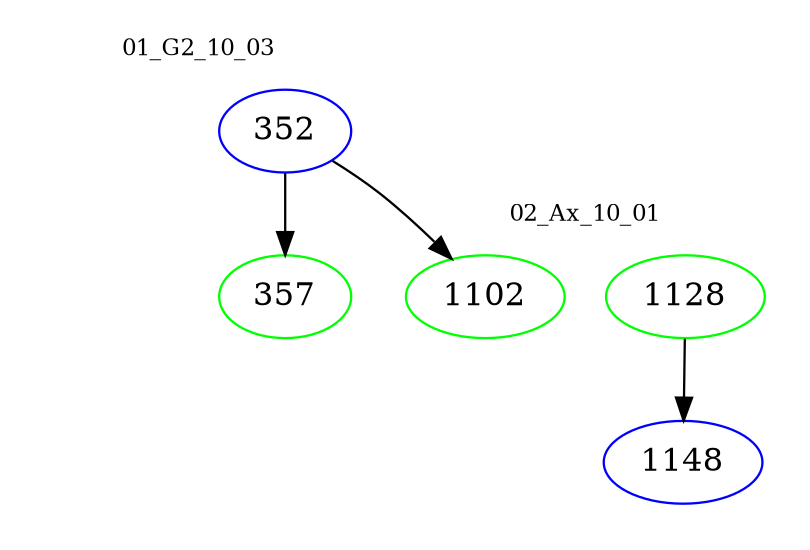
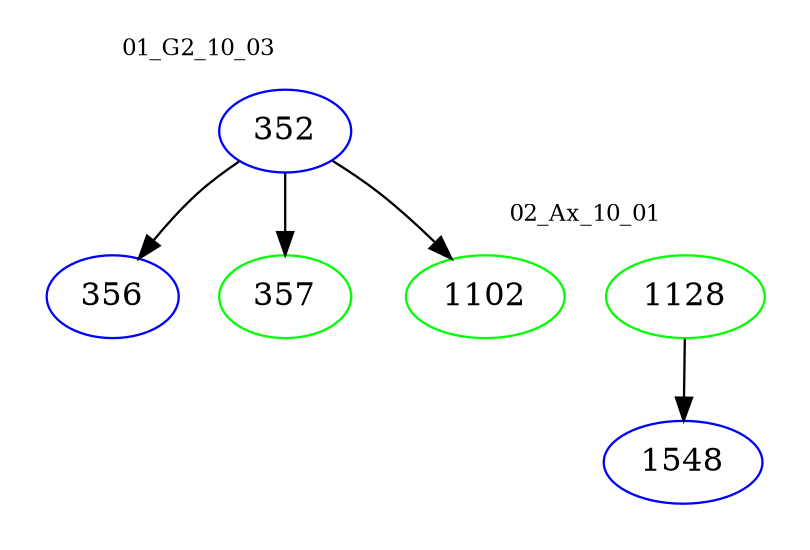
none -> (113, 297)
(683, 462) -> (683, 462)
